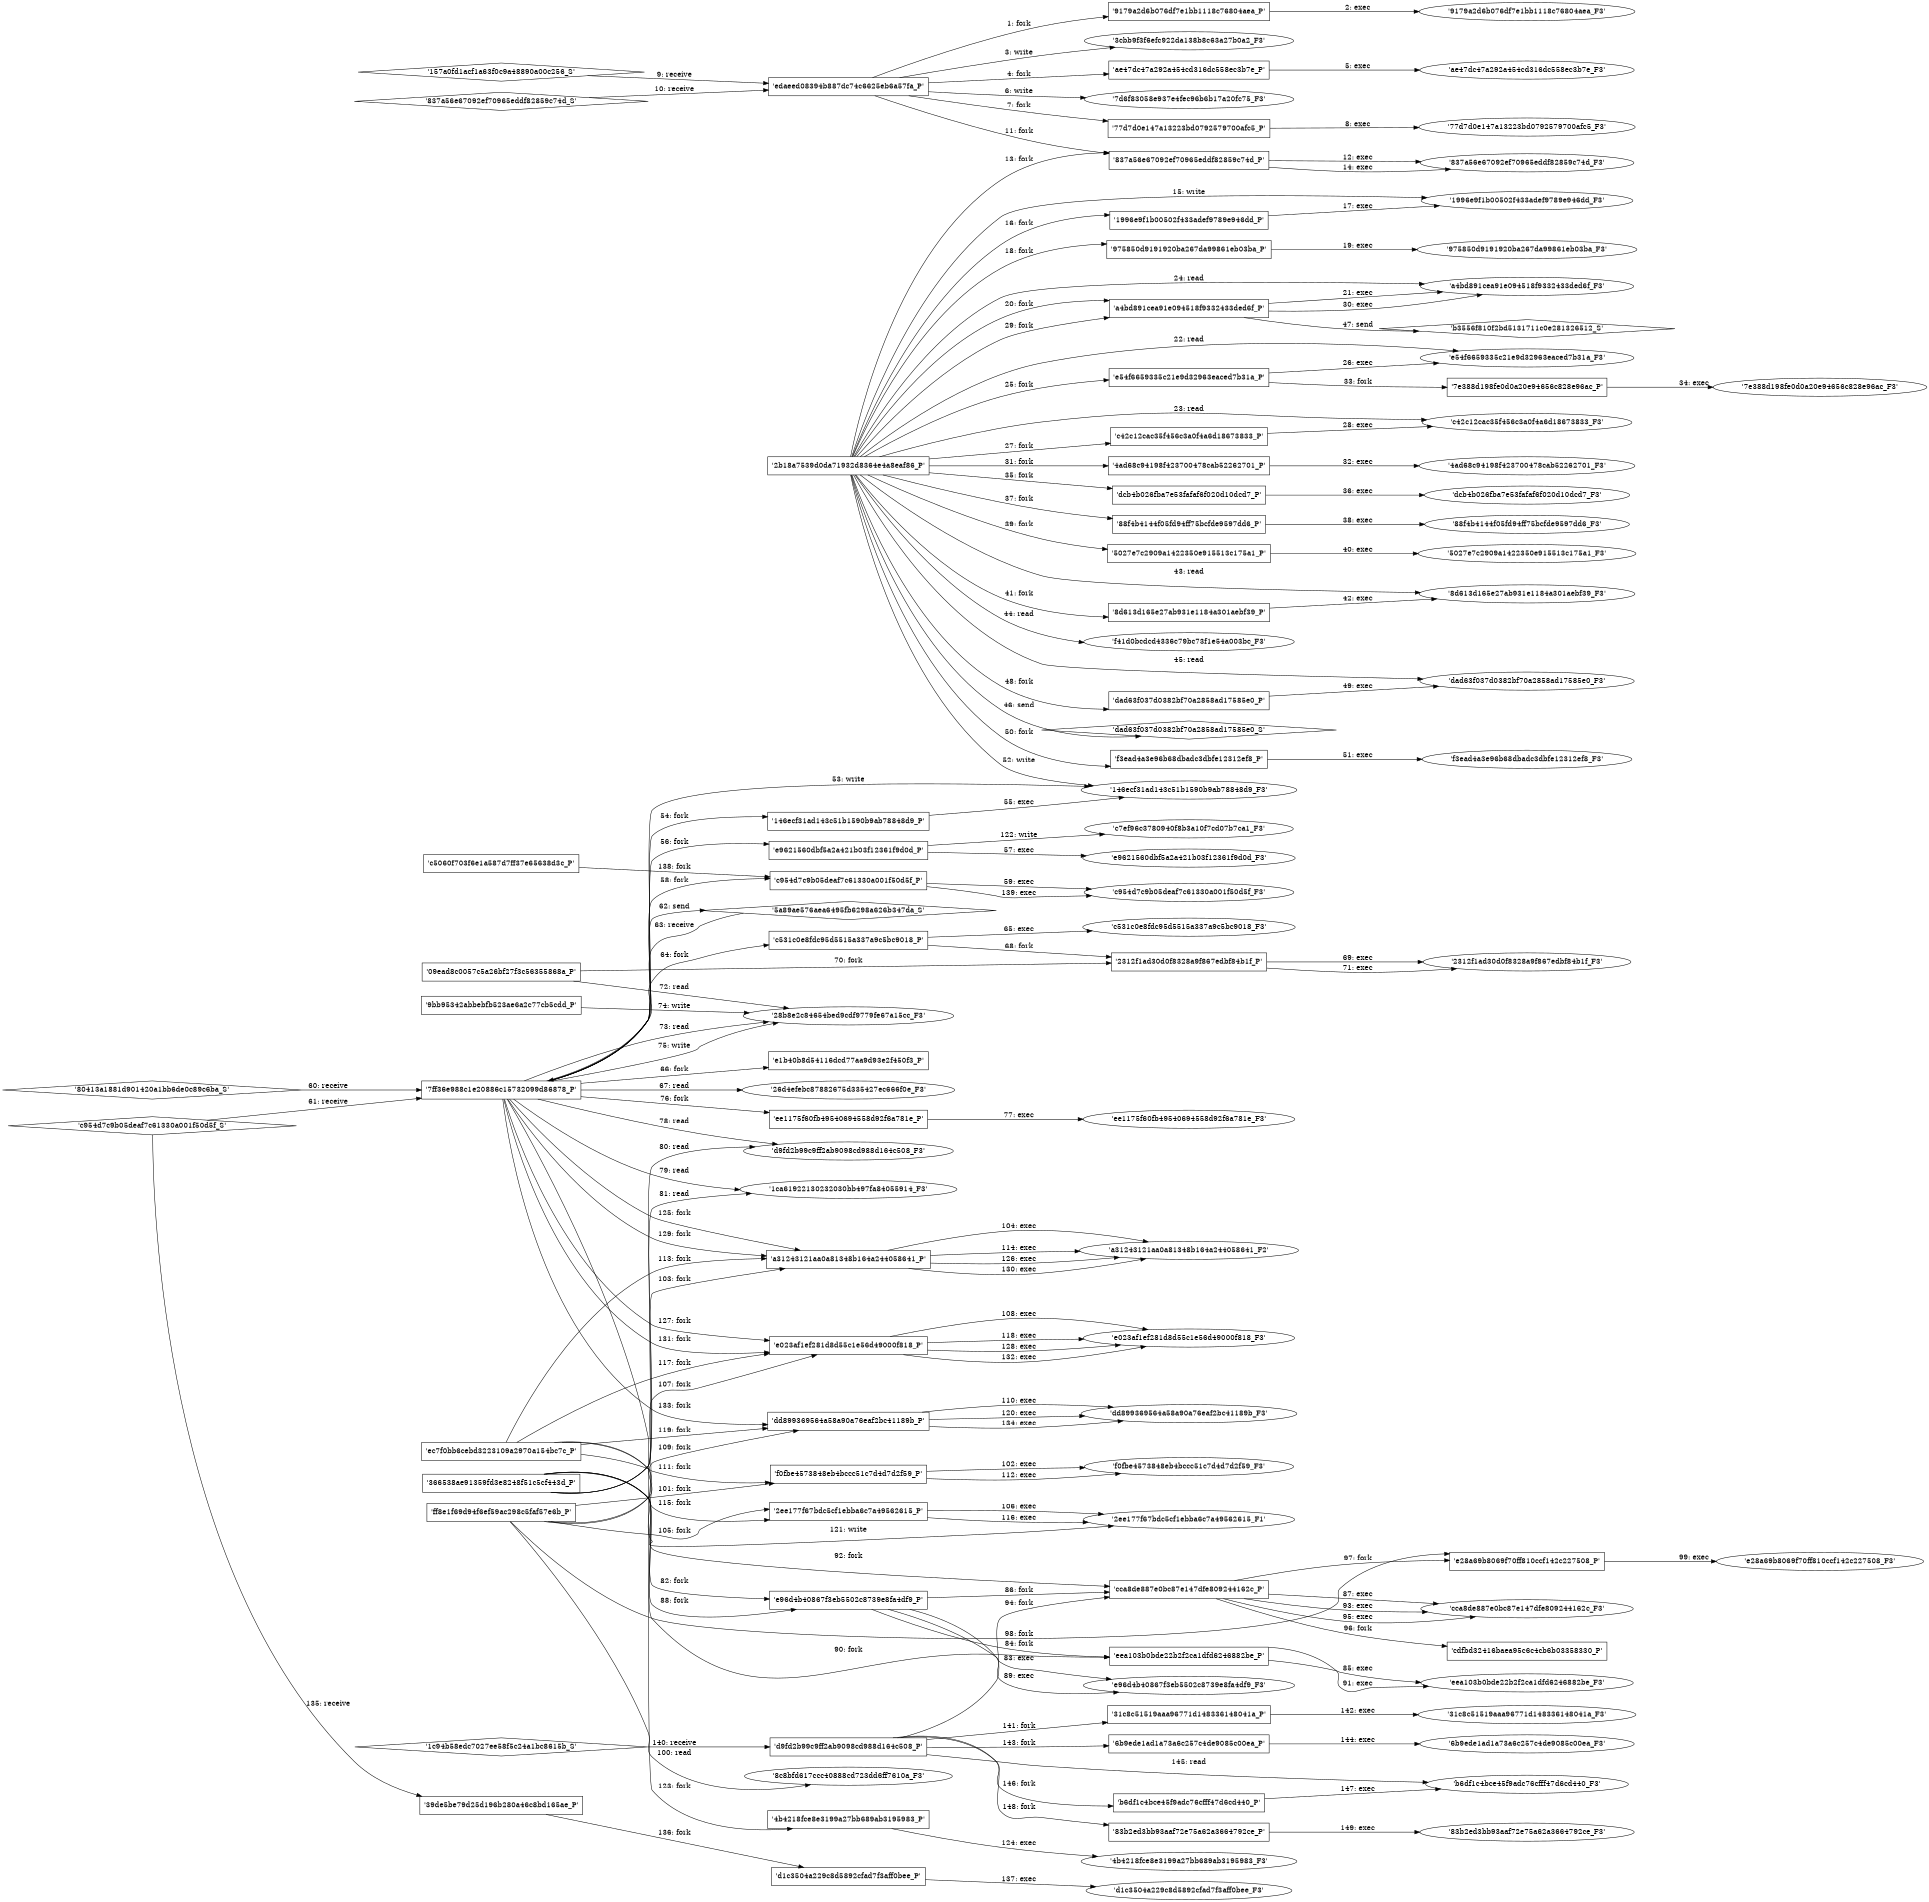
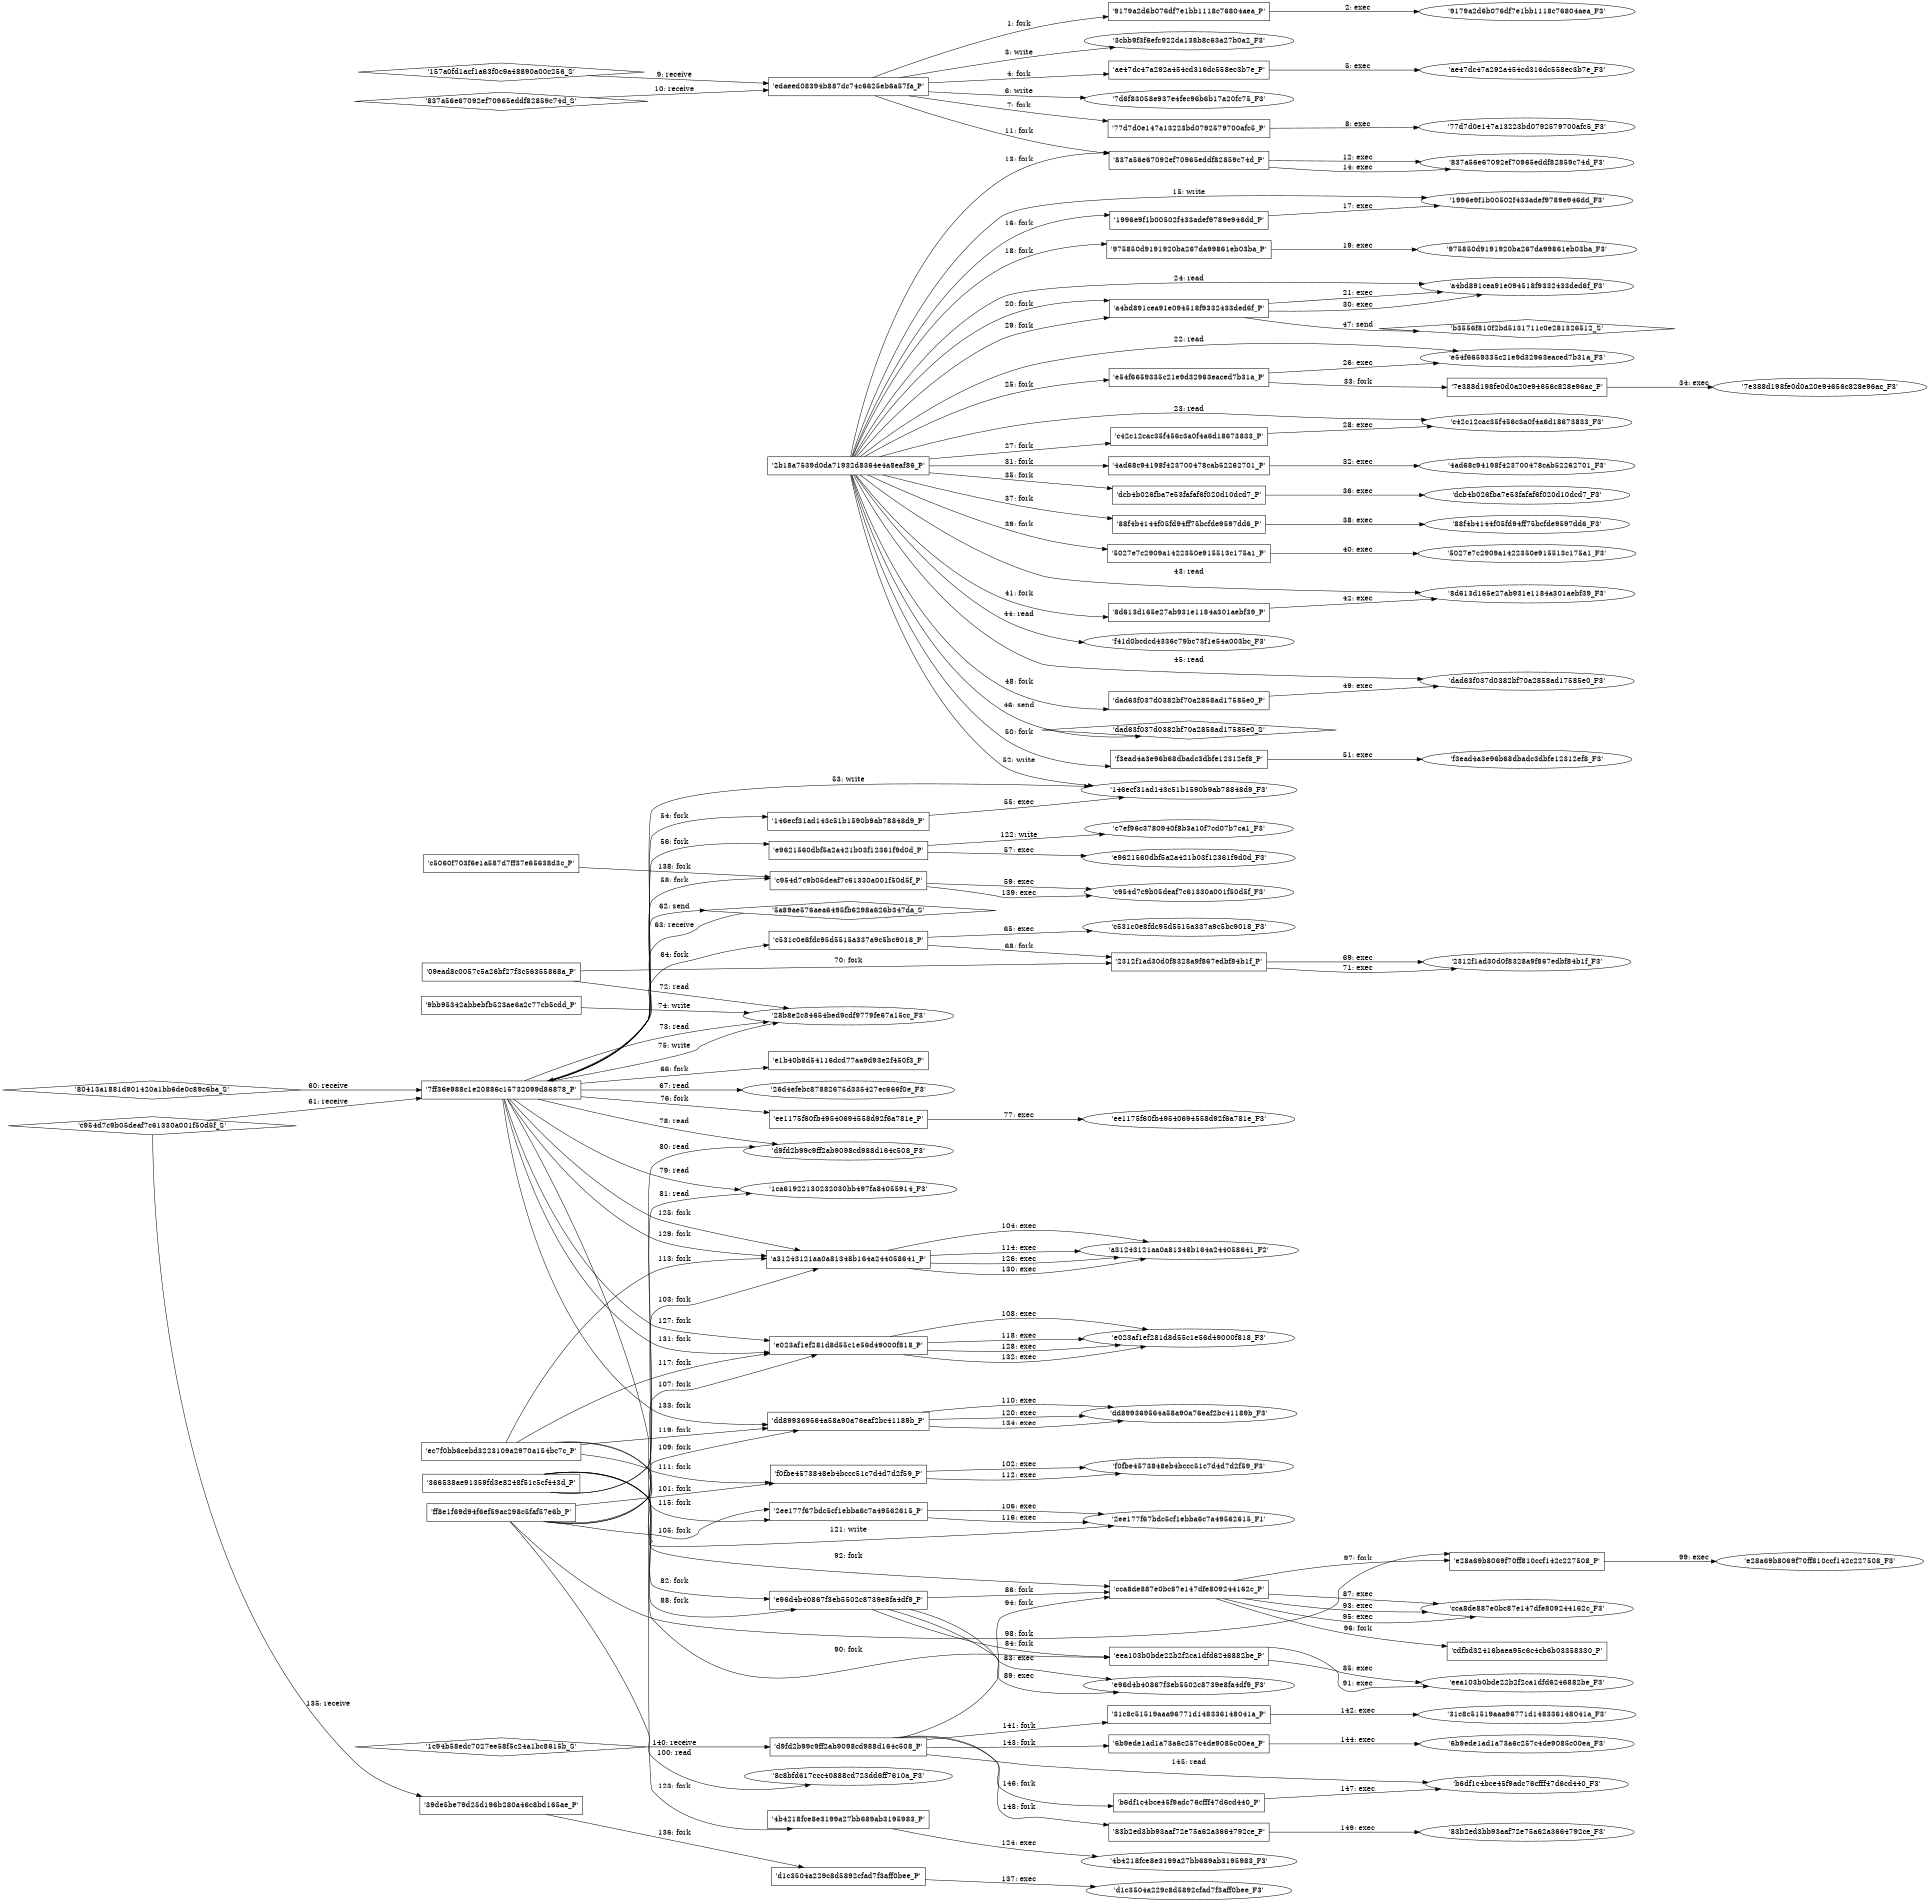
(660, 1291) -> (657, 1310)
